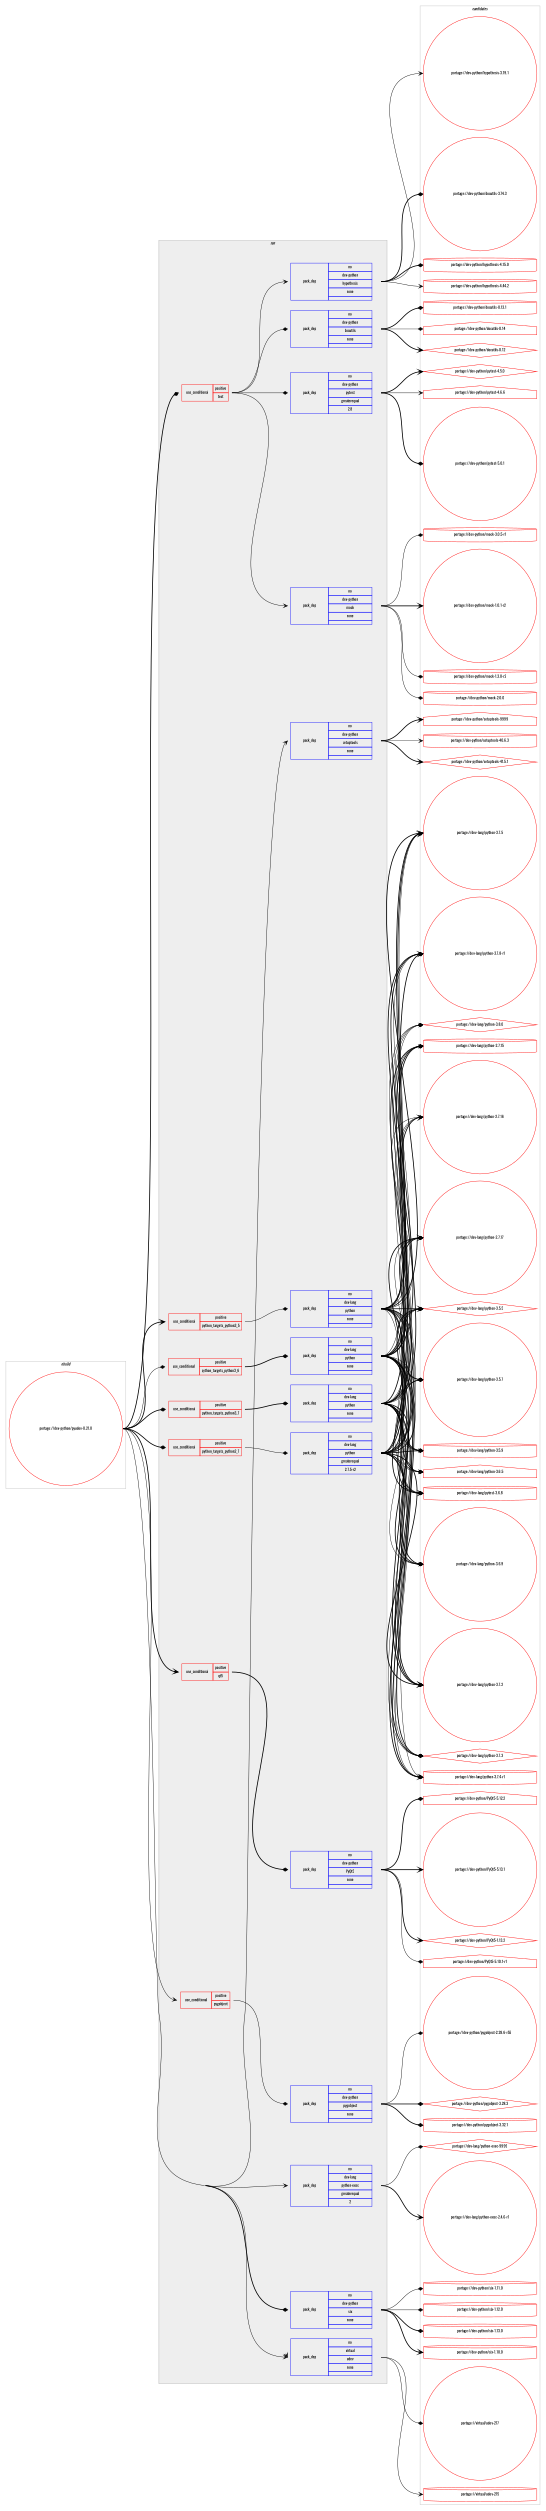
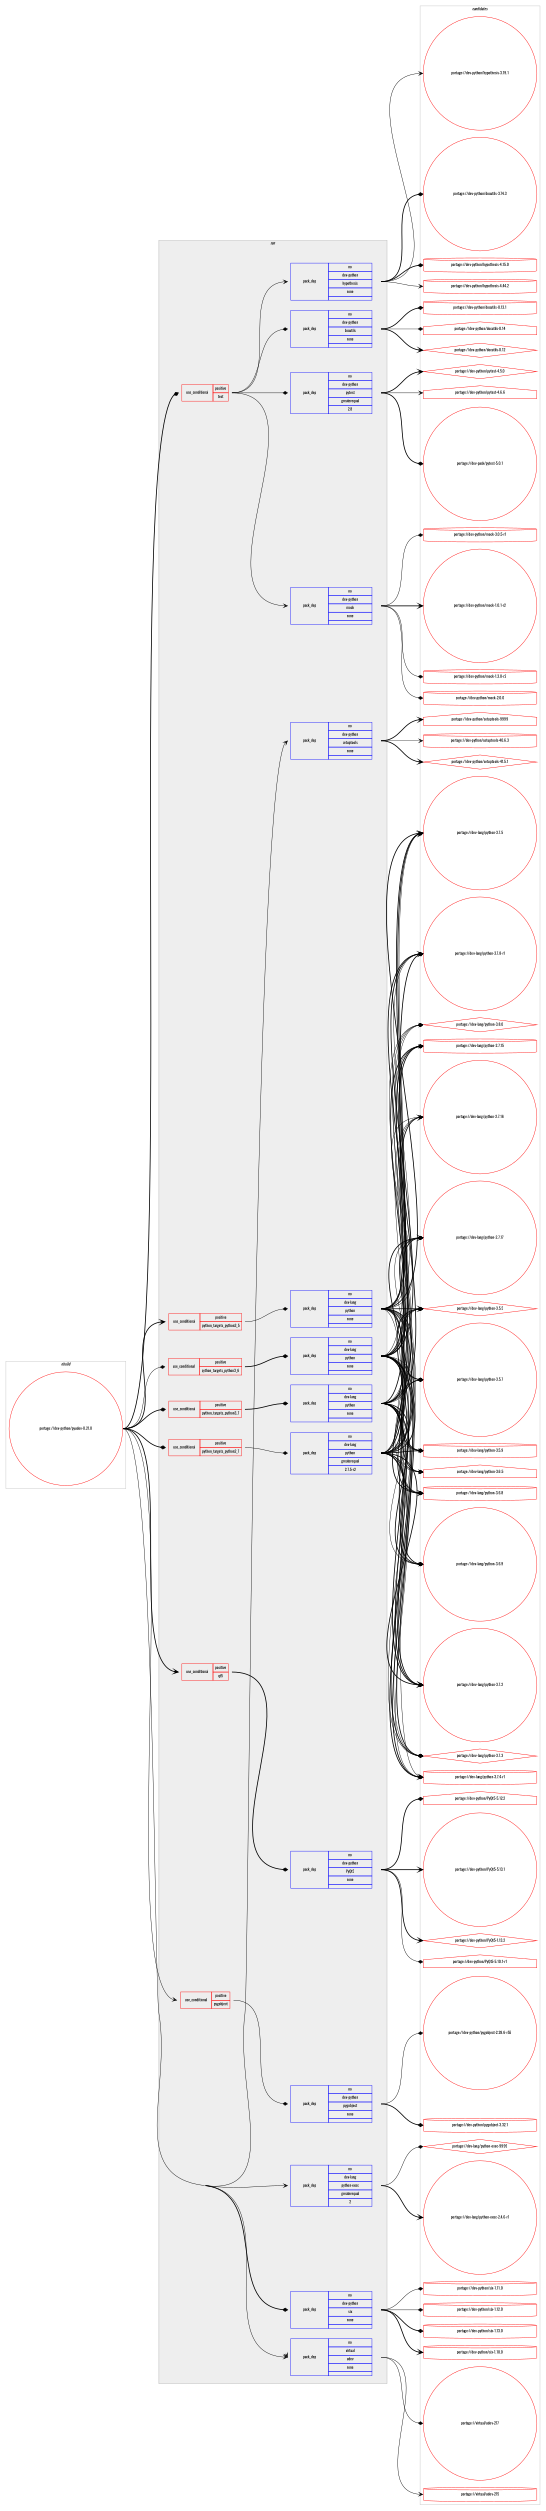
(480, 464) -> (480, 464)
(480, 1493) -> (480, 1493)
(480, 2104) -> none
